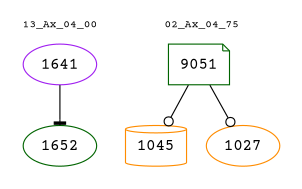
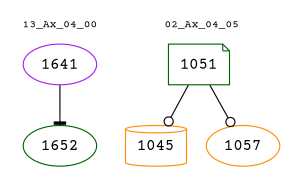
(202, 24) -> (202, 24)
(199, 64) -> (199, 64)
(243, 146) -> (243, 146)
